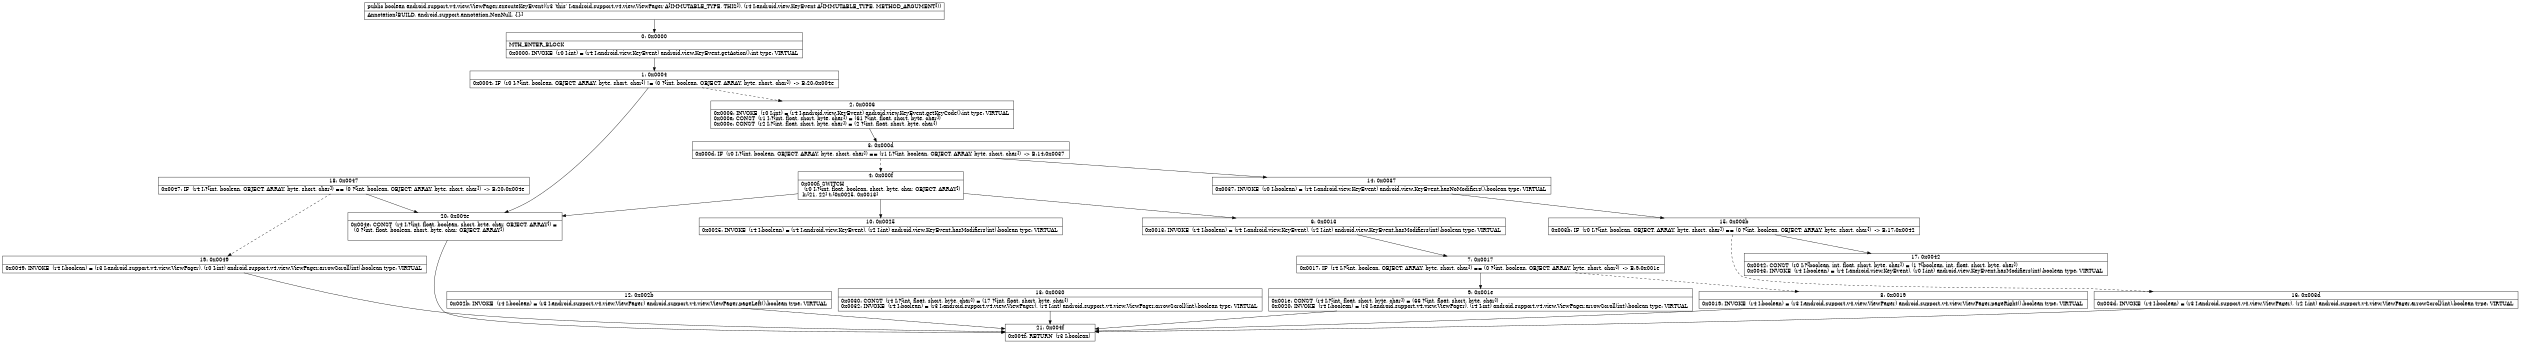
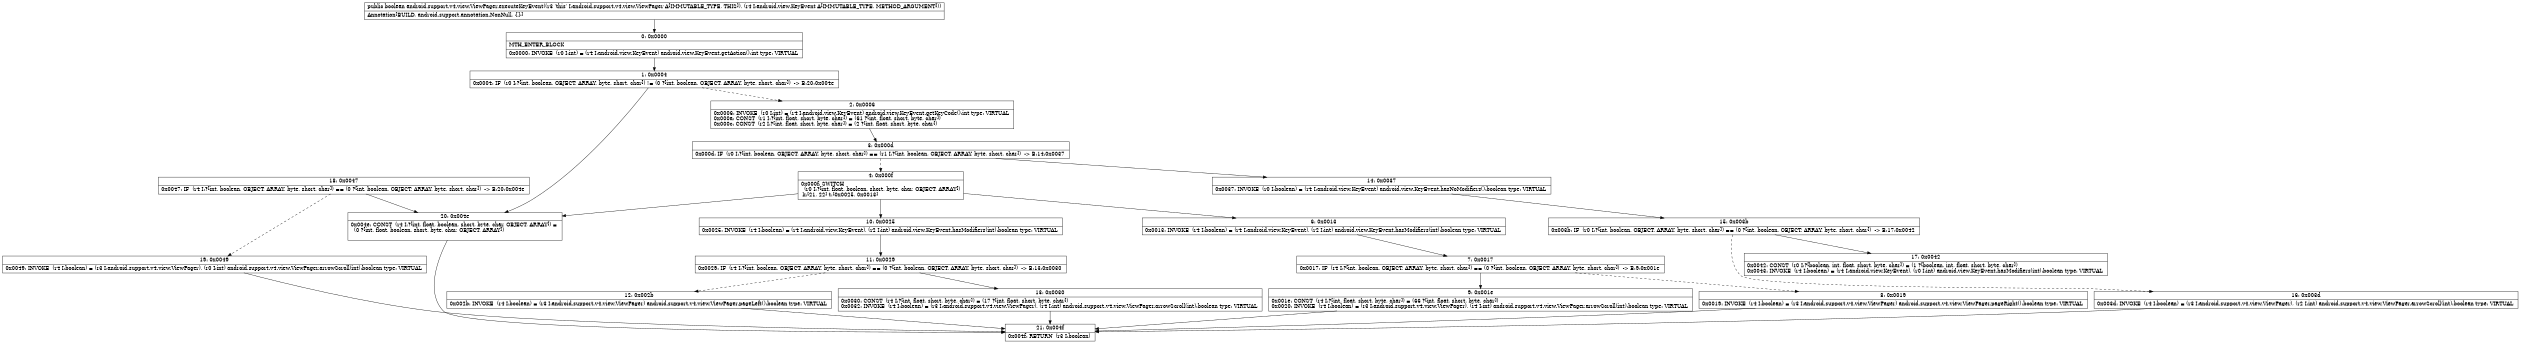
none -> (881, 265)
